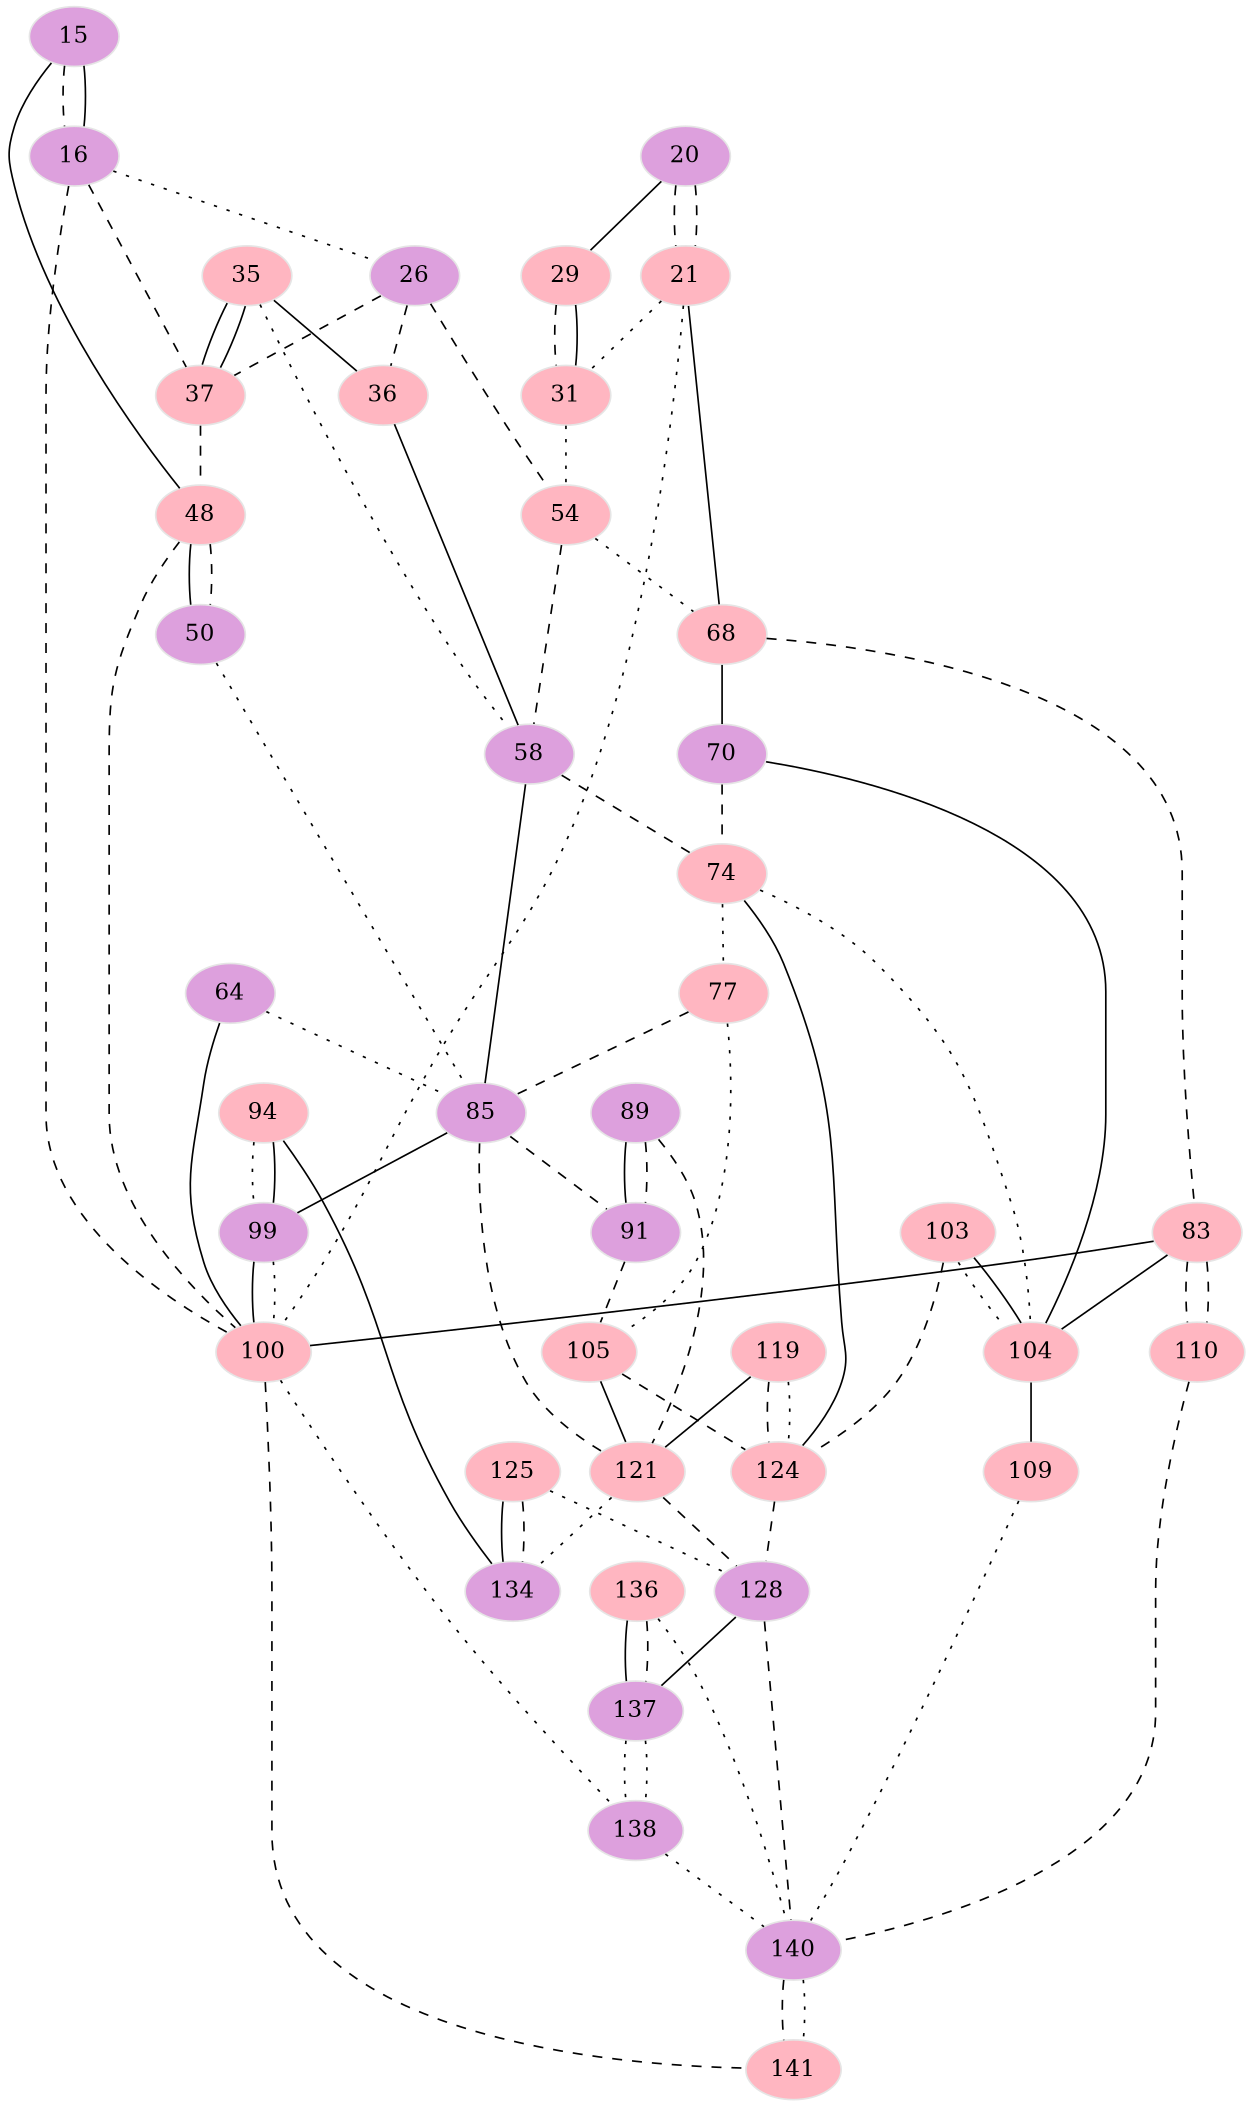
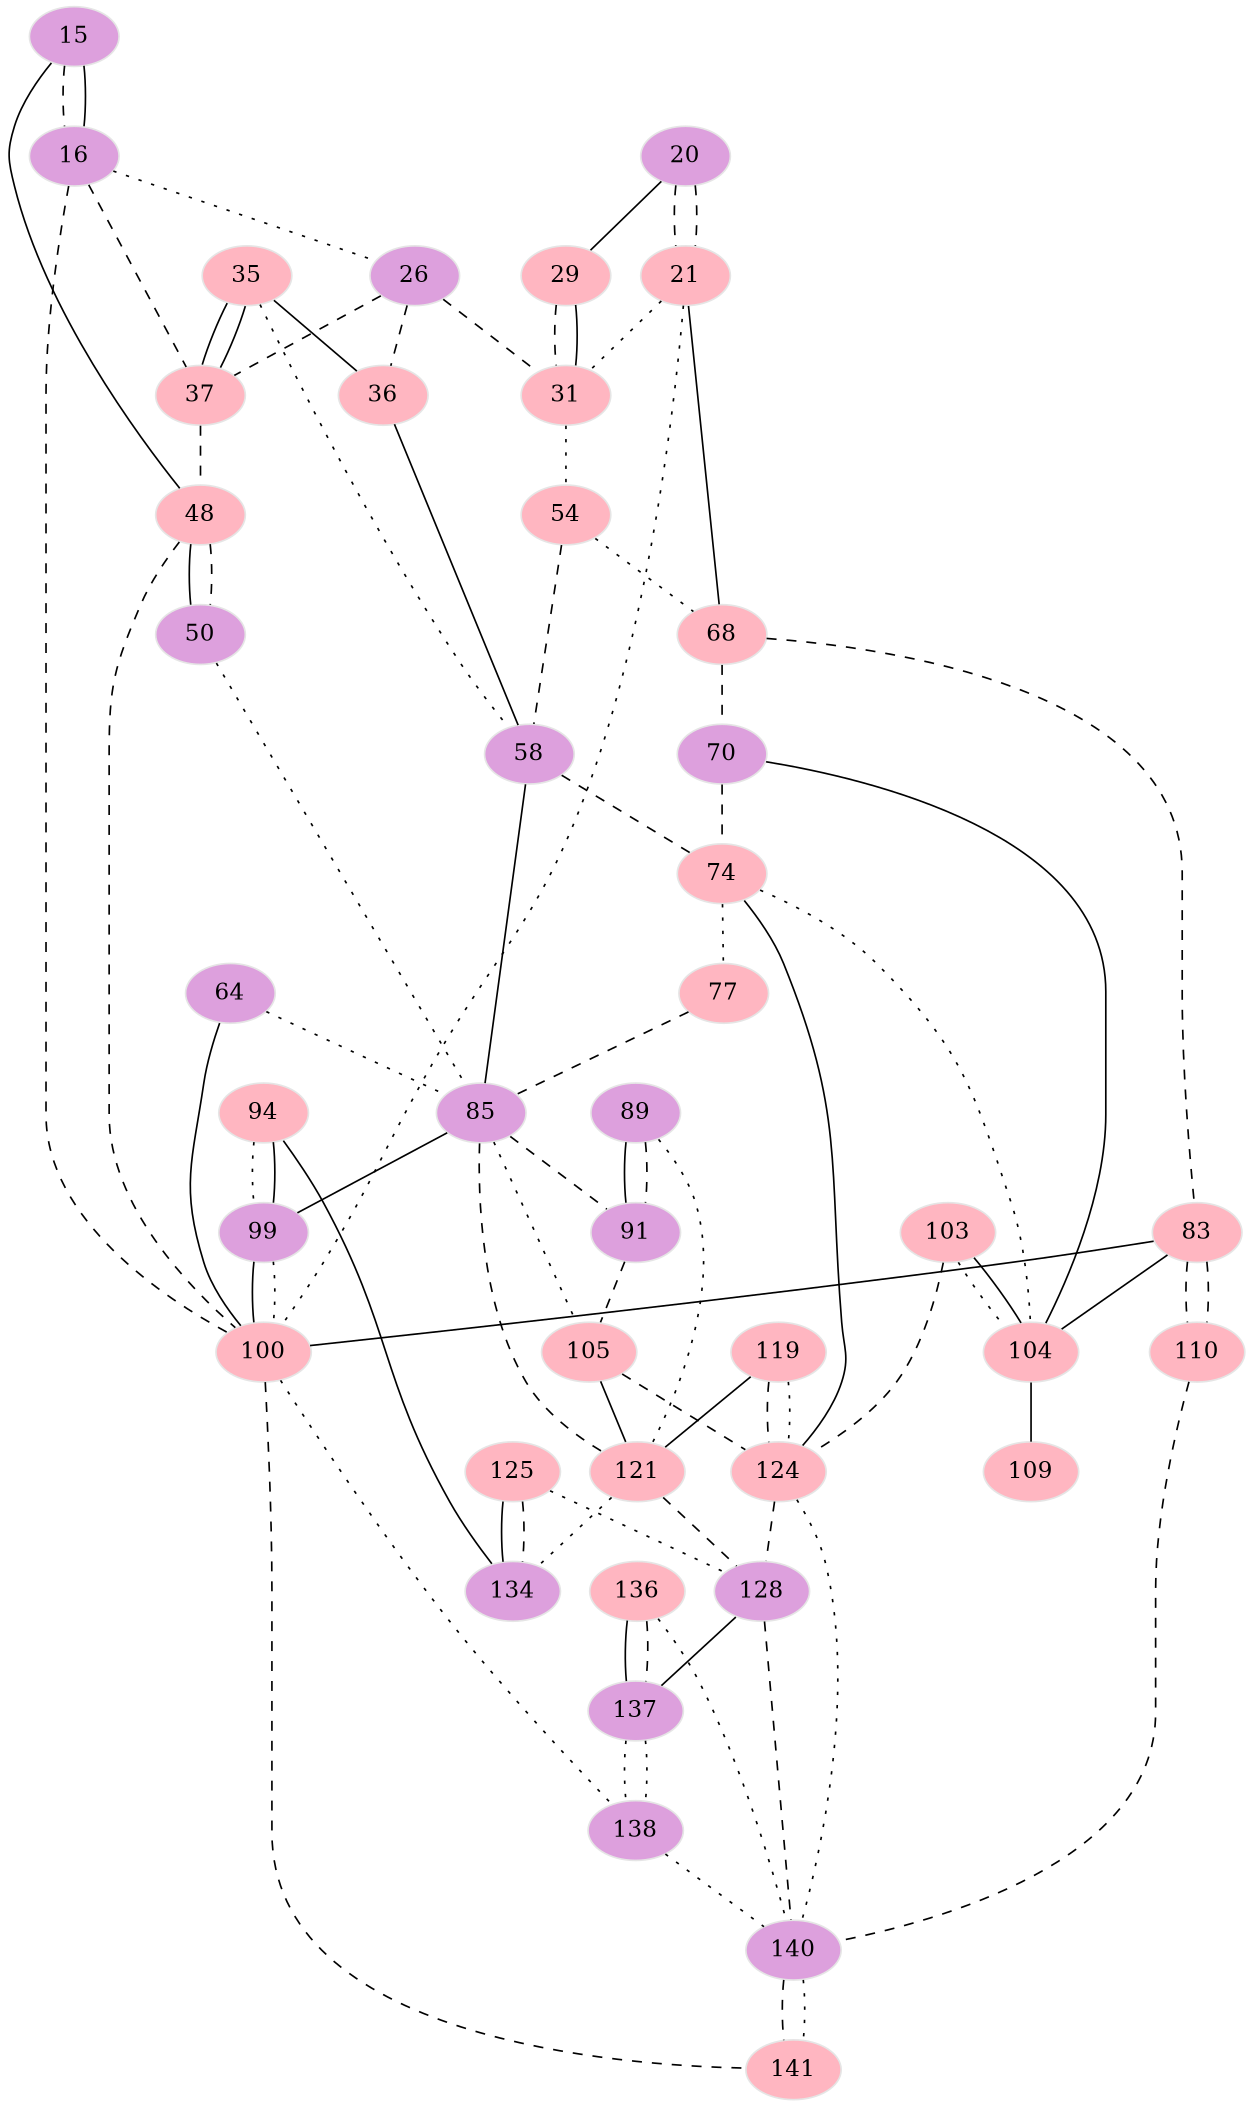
(488, 396) -> (490, 336)
(722, 695) -> (722, 695)
(720, 1195) -> (535, 1233)
(701, 1290) -> (701, 1290)
(919, 1714) -> (837, 1708)
